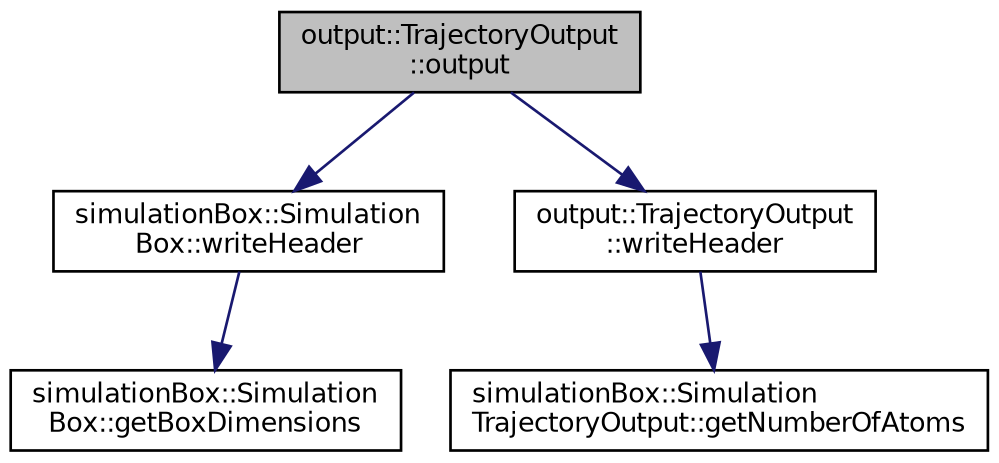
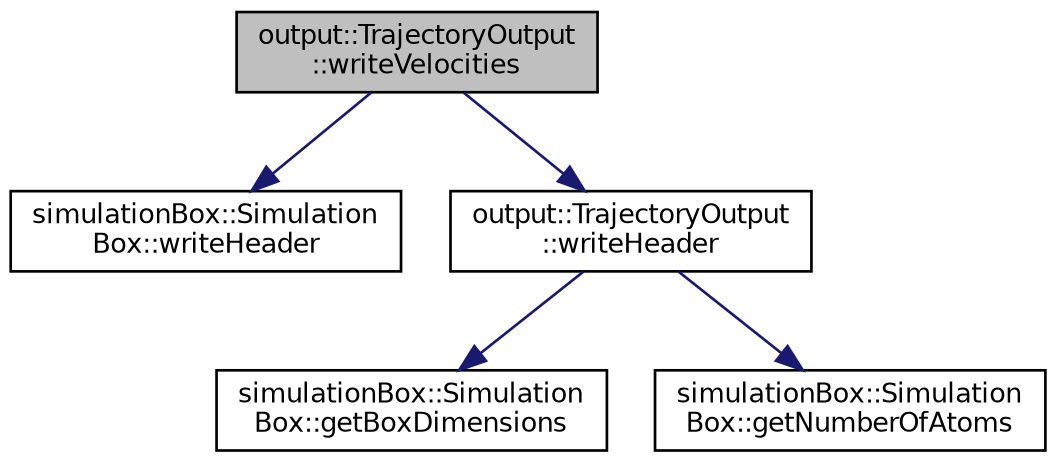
(460, 52) -> (417, 52)
(231, 308) -> (532, 313)
(719, 410) -> (850, 410)
